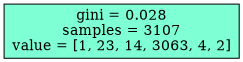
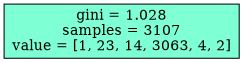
(122, 31) -> (122, 31)
